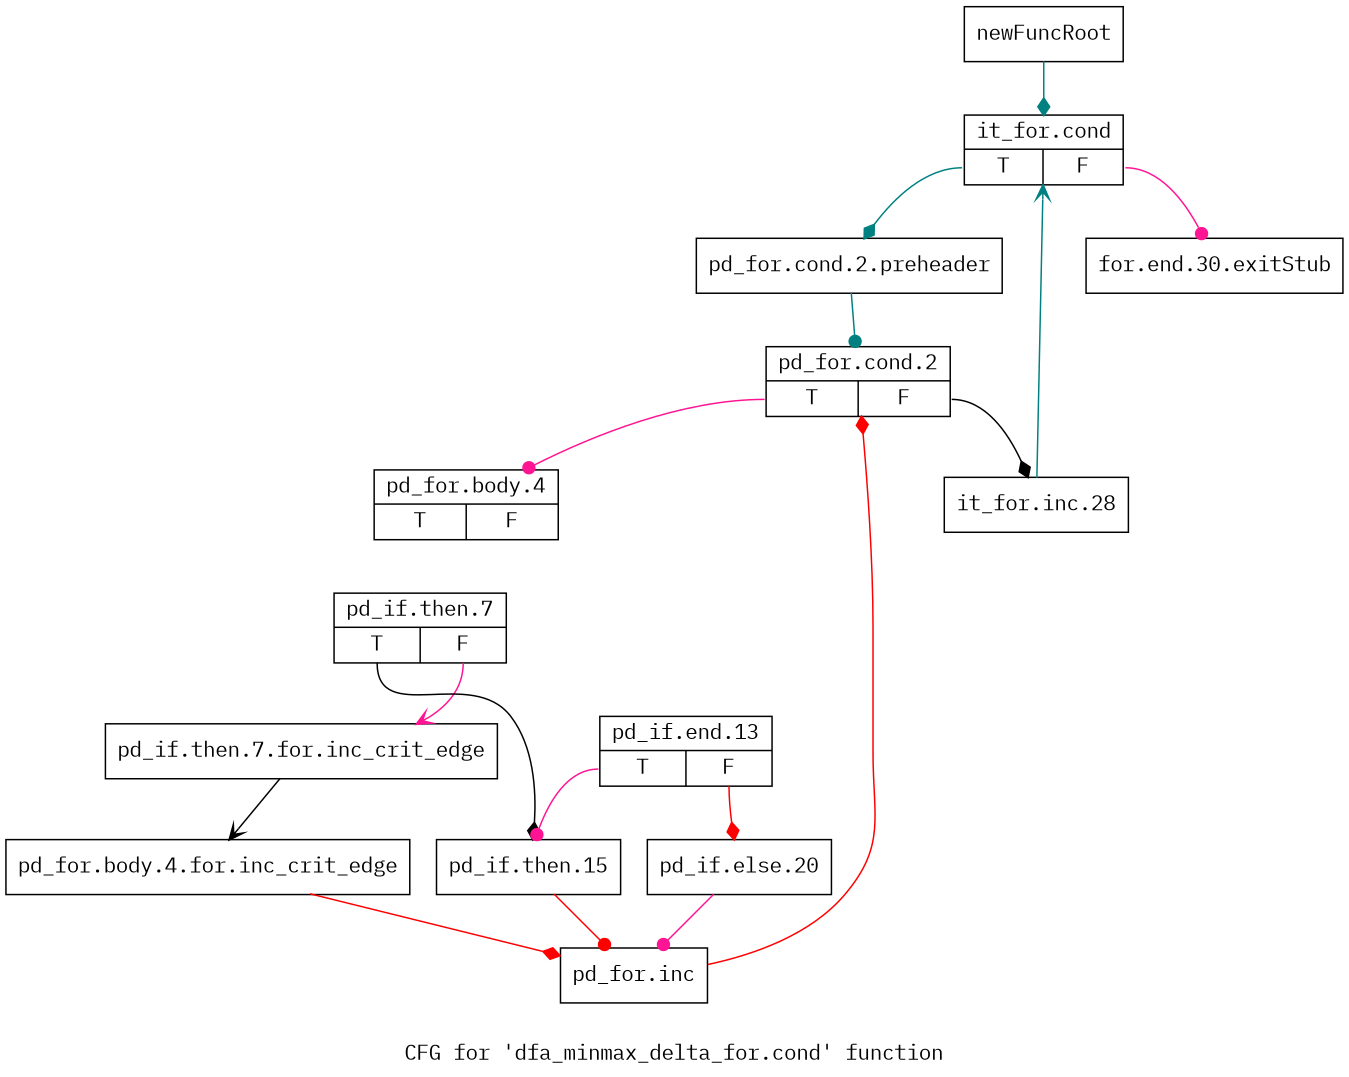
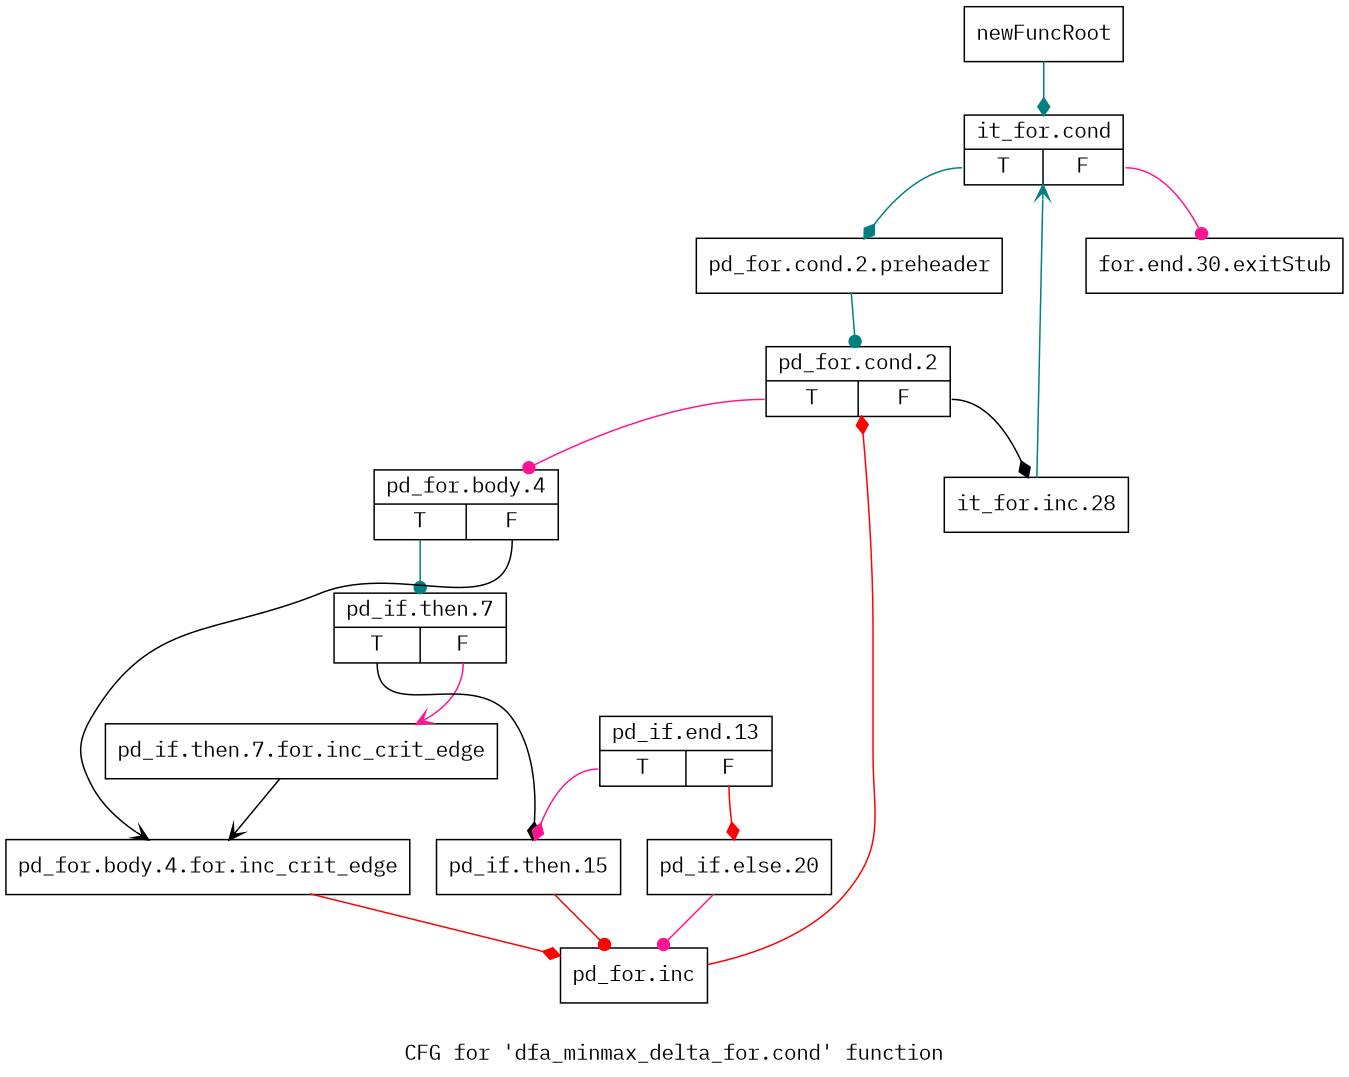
none -> (420, 561)
none -> (233, 621)
(560, 790) -> (560, 790)
